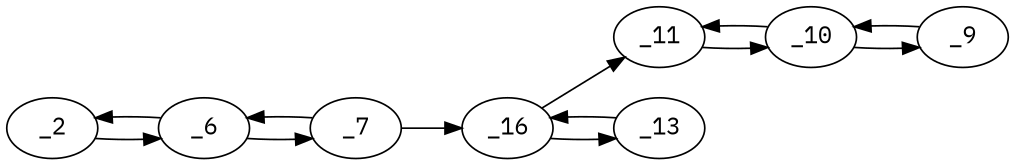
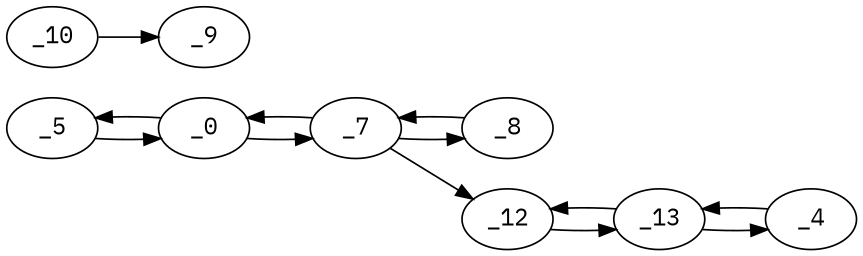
(895, 26) -> none
(659, 37) -> none
(52, 128) -> (52, 128)
(204, 128) -> (204, 128)
none -> (508, 128)
(508, 128) -> (508, 219)
none -> (811, 219)
